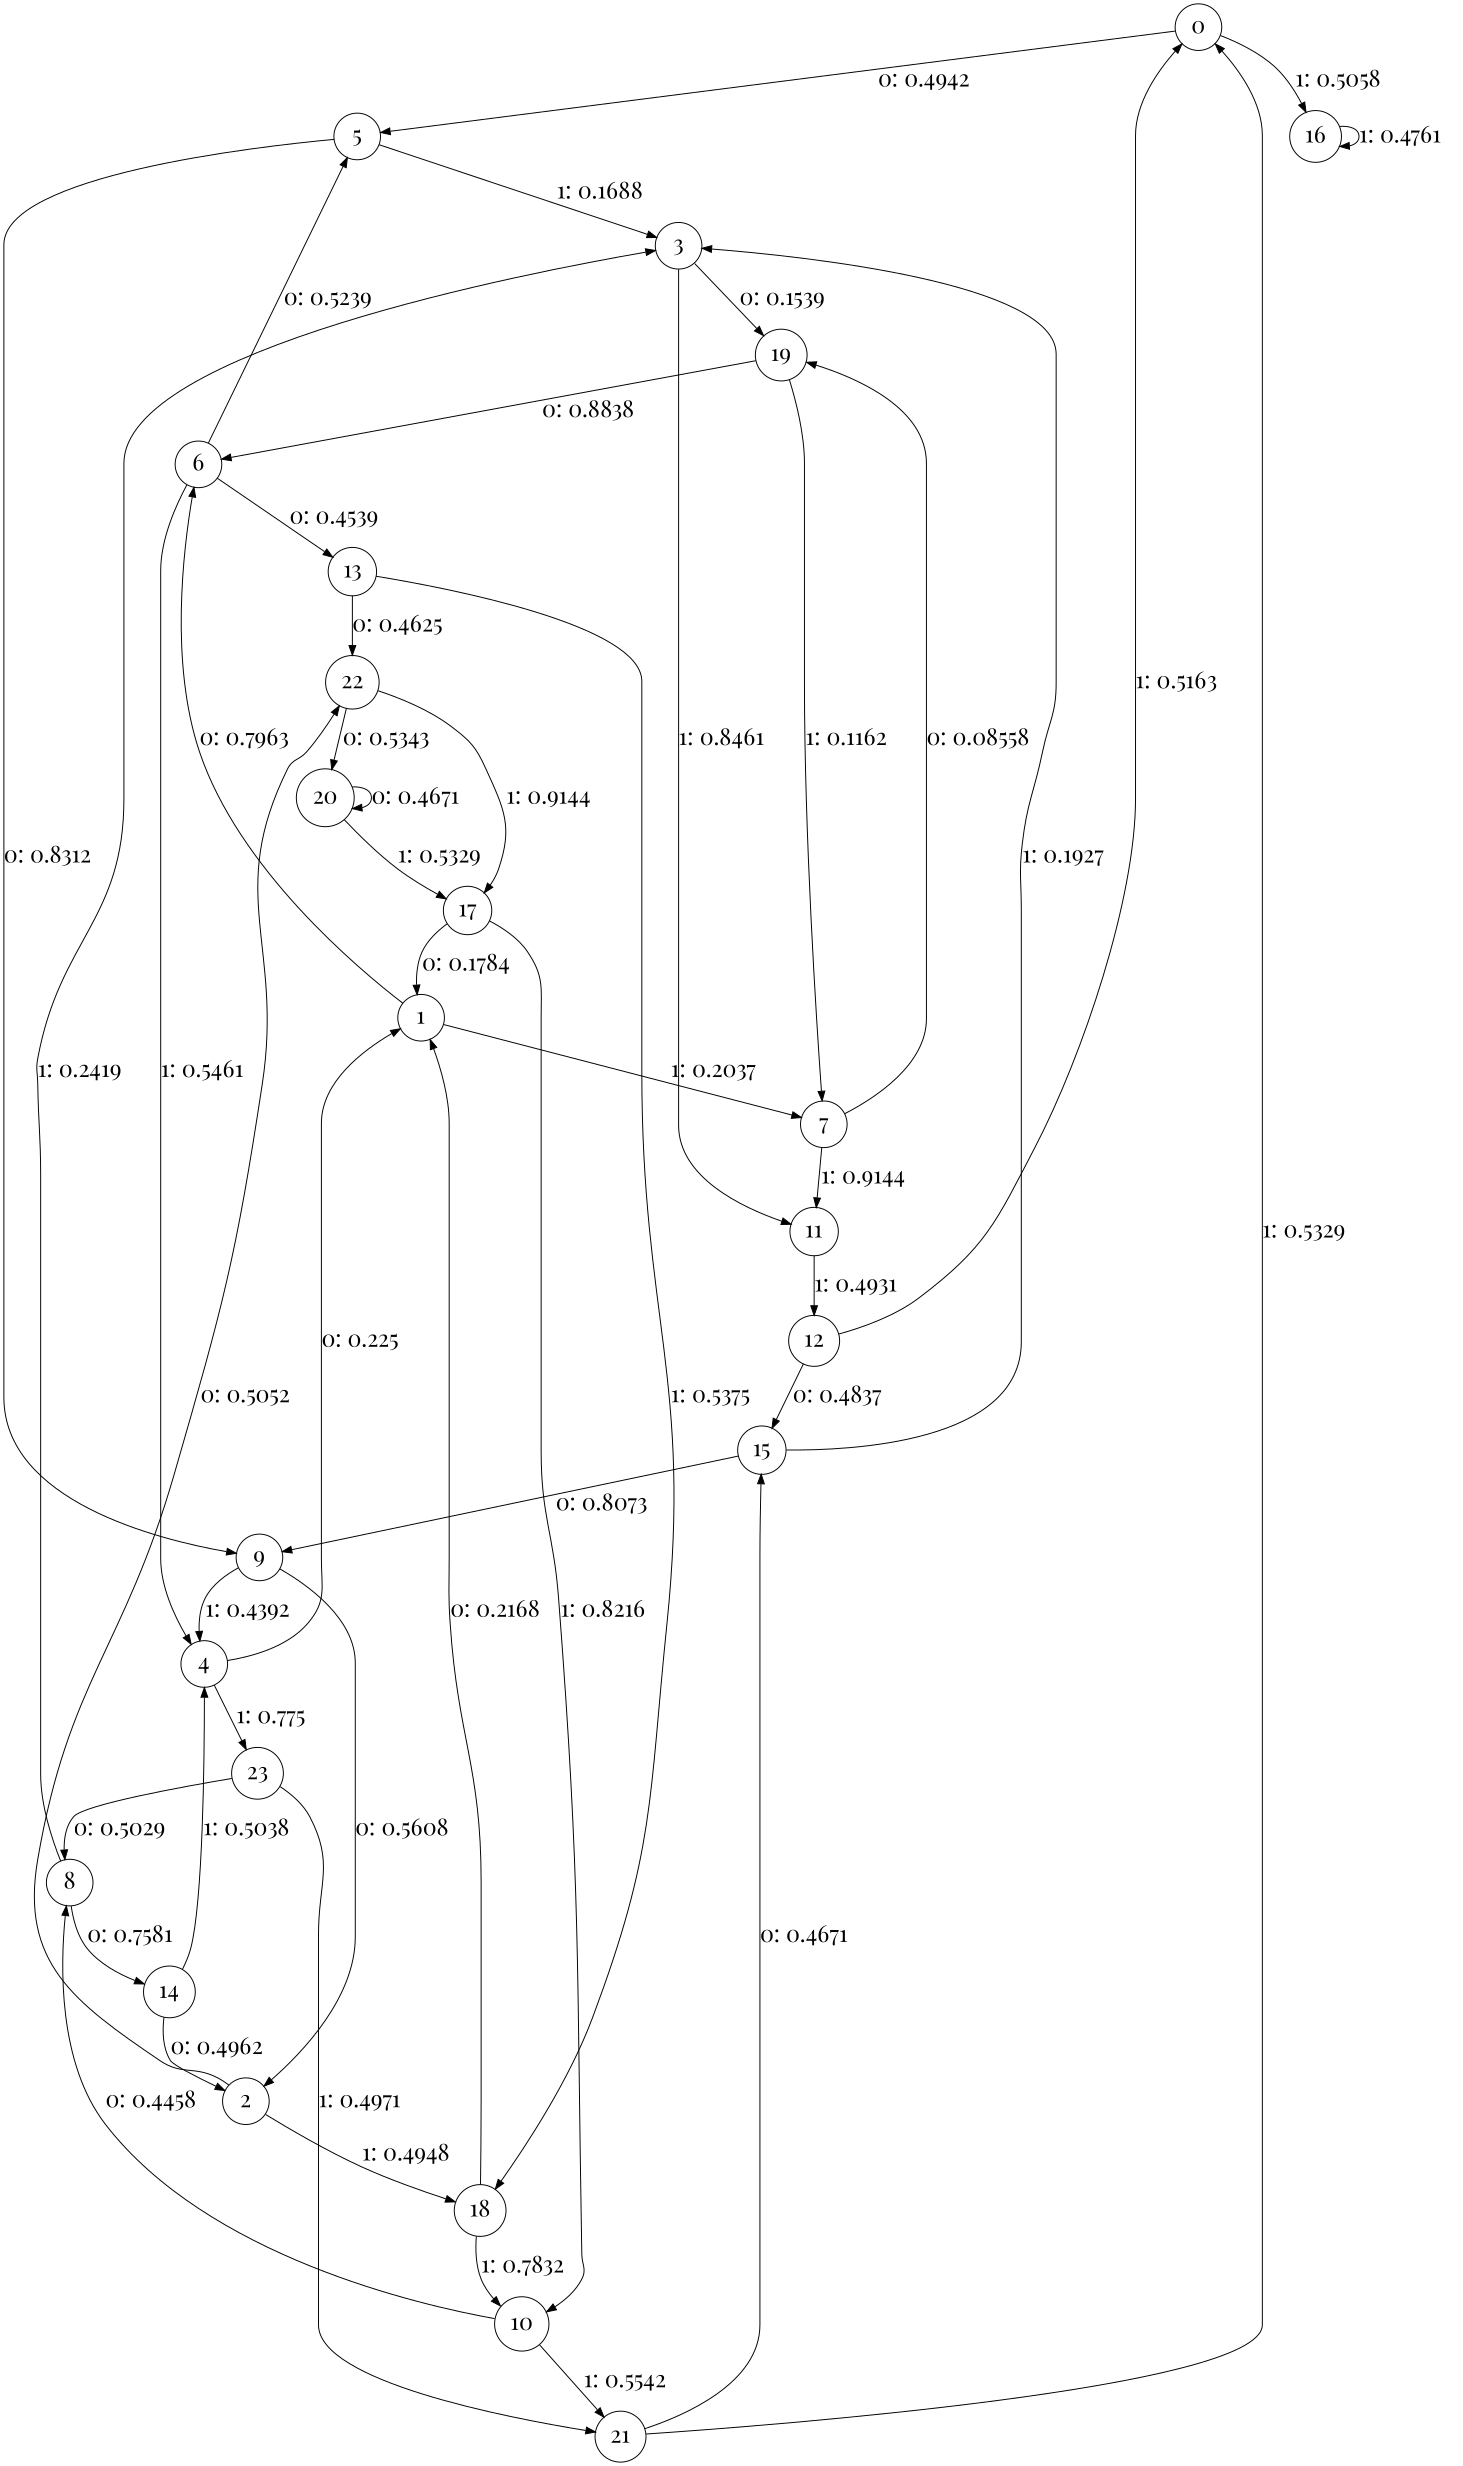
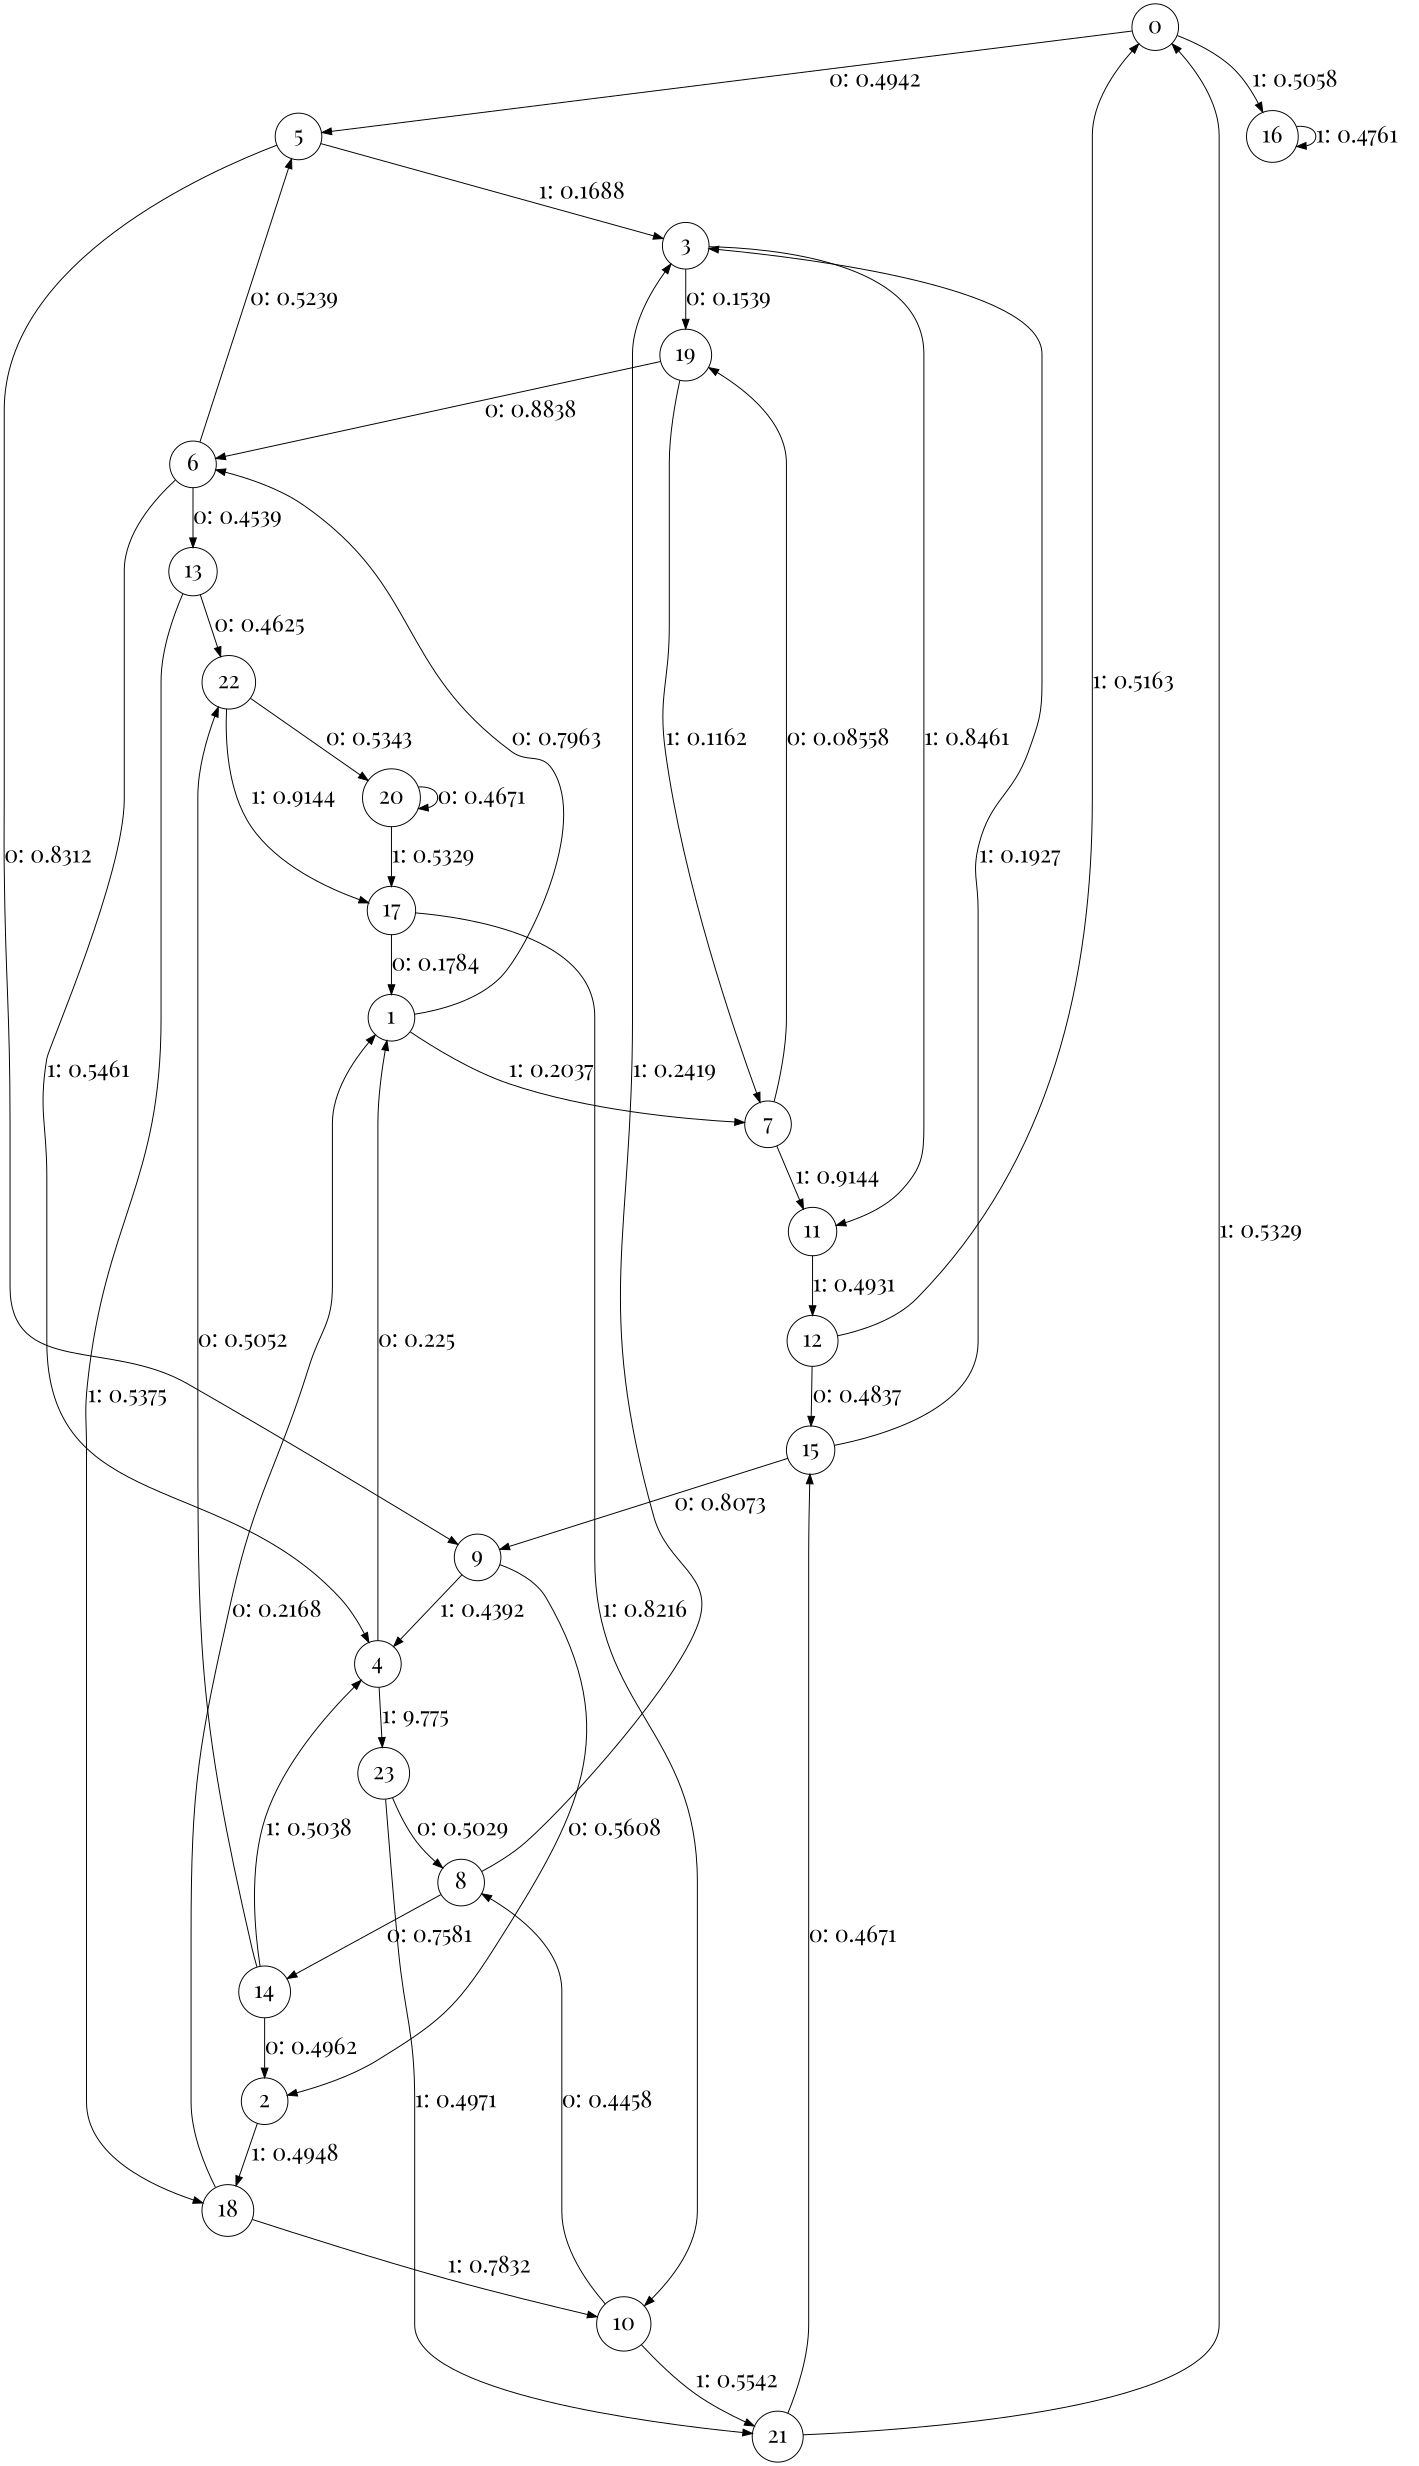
(182, 1448) -> (198, 1343)
(283, 1717) -> (427, 1717)
